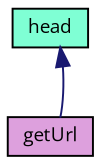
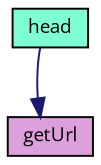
(63, 92) -> (37, 73)
